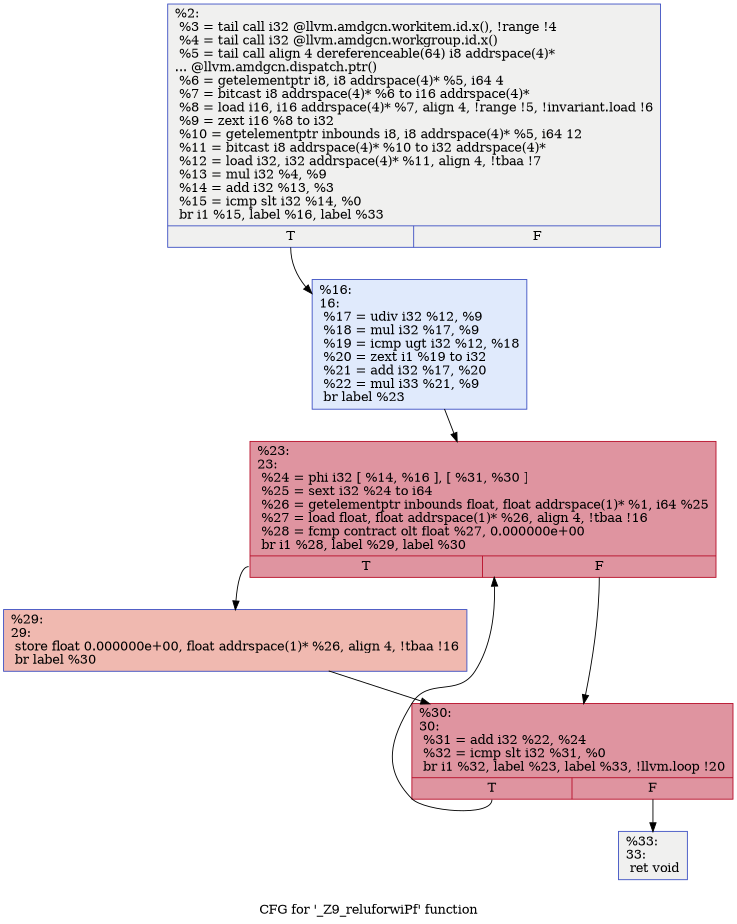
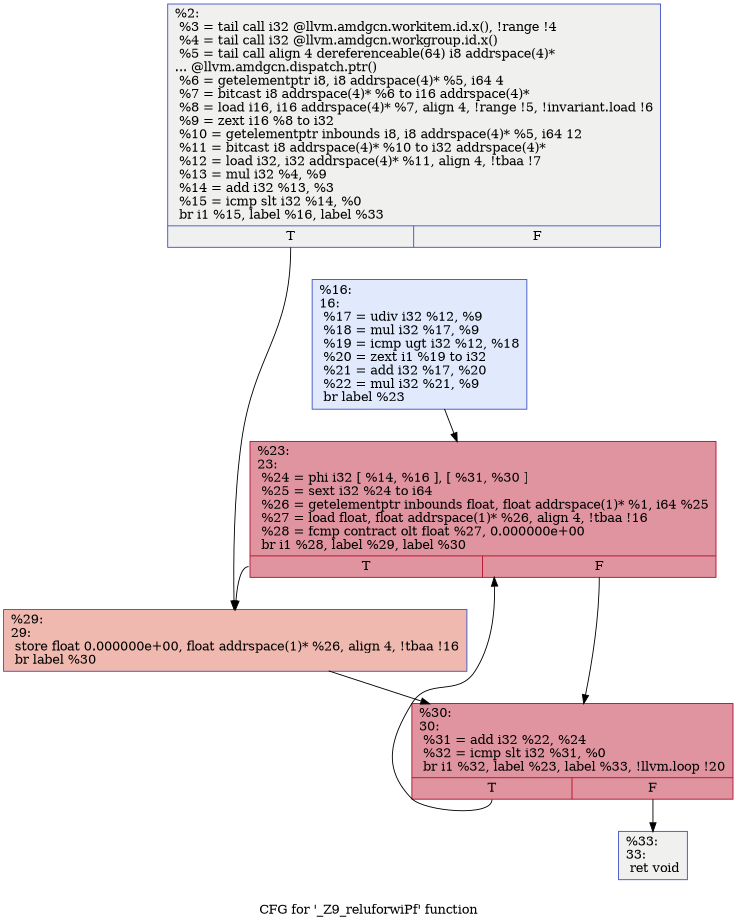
(295, 268) -> (245, 421)
(399, 384) -> (399, 384)
